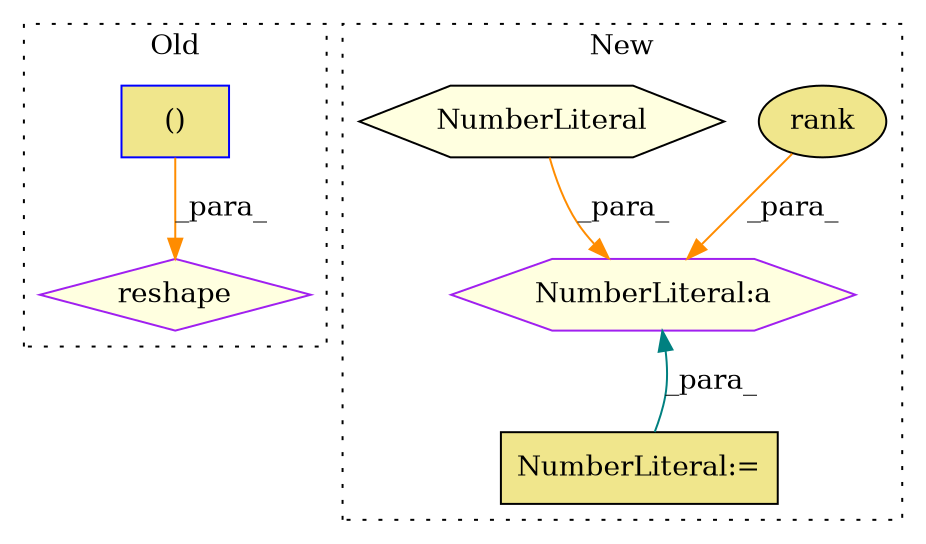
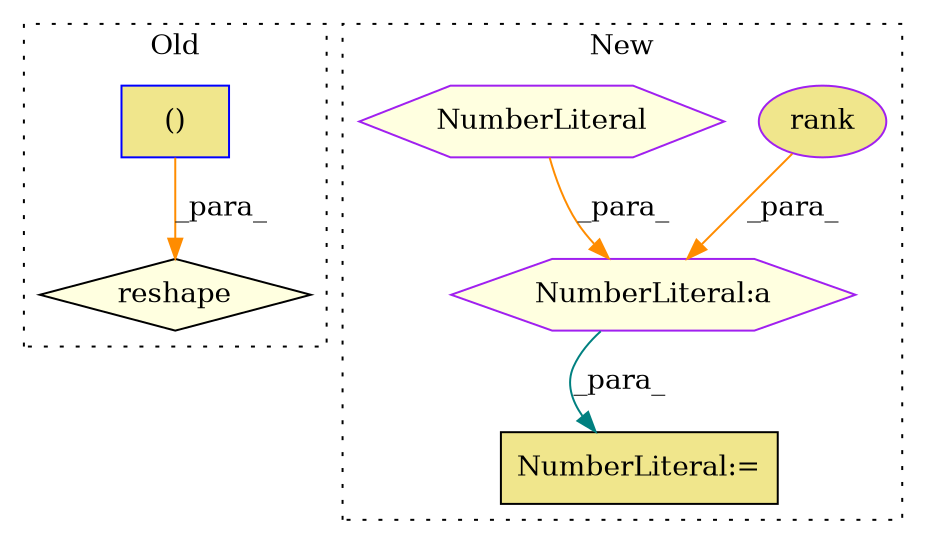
(542, 121) -> (542, 121)
(823, 121) -> (823, 121)
(175, 295) -> (175, 295)
(666, 392) -> (572, 370)
